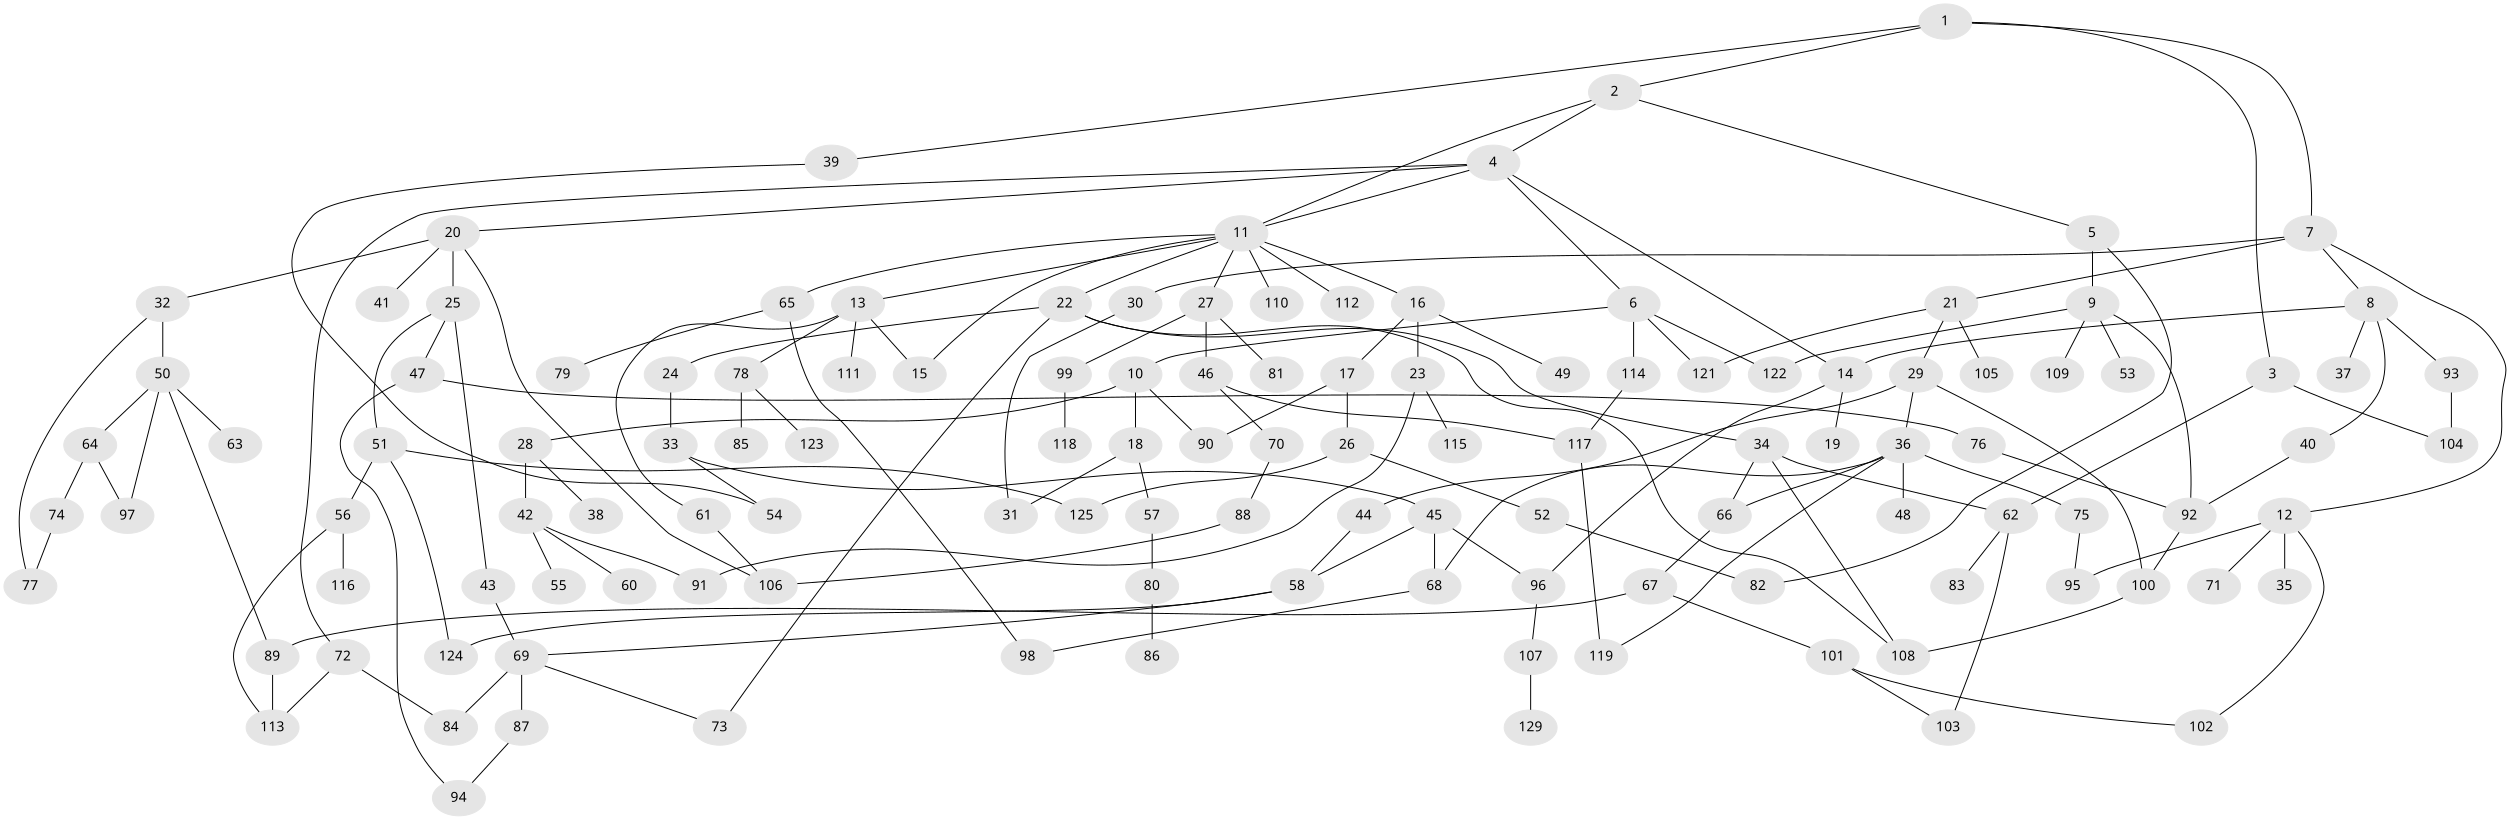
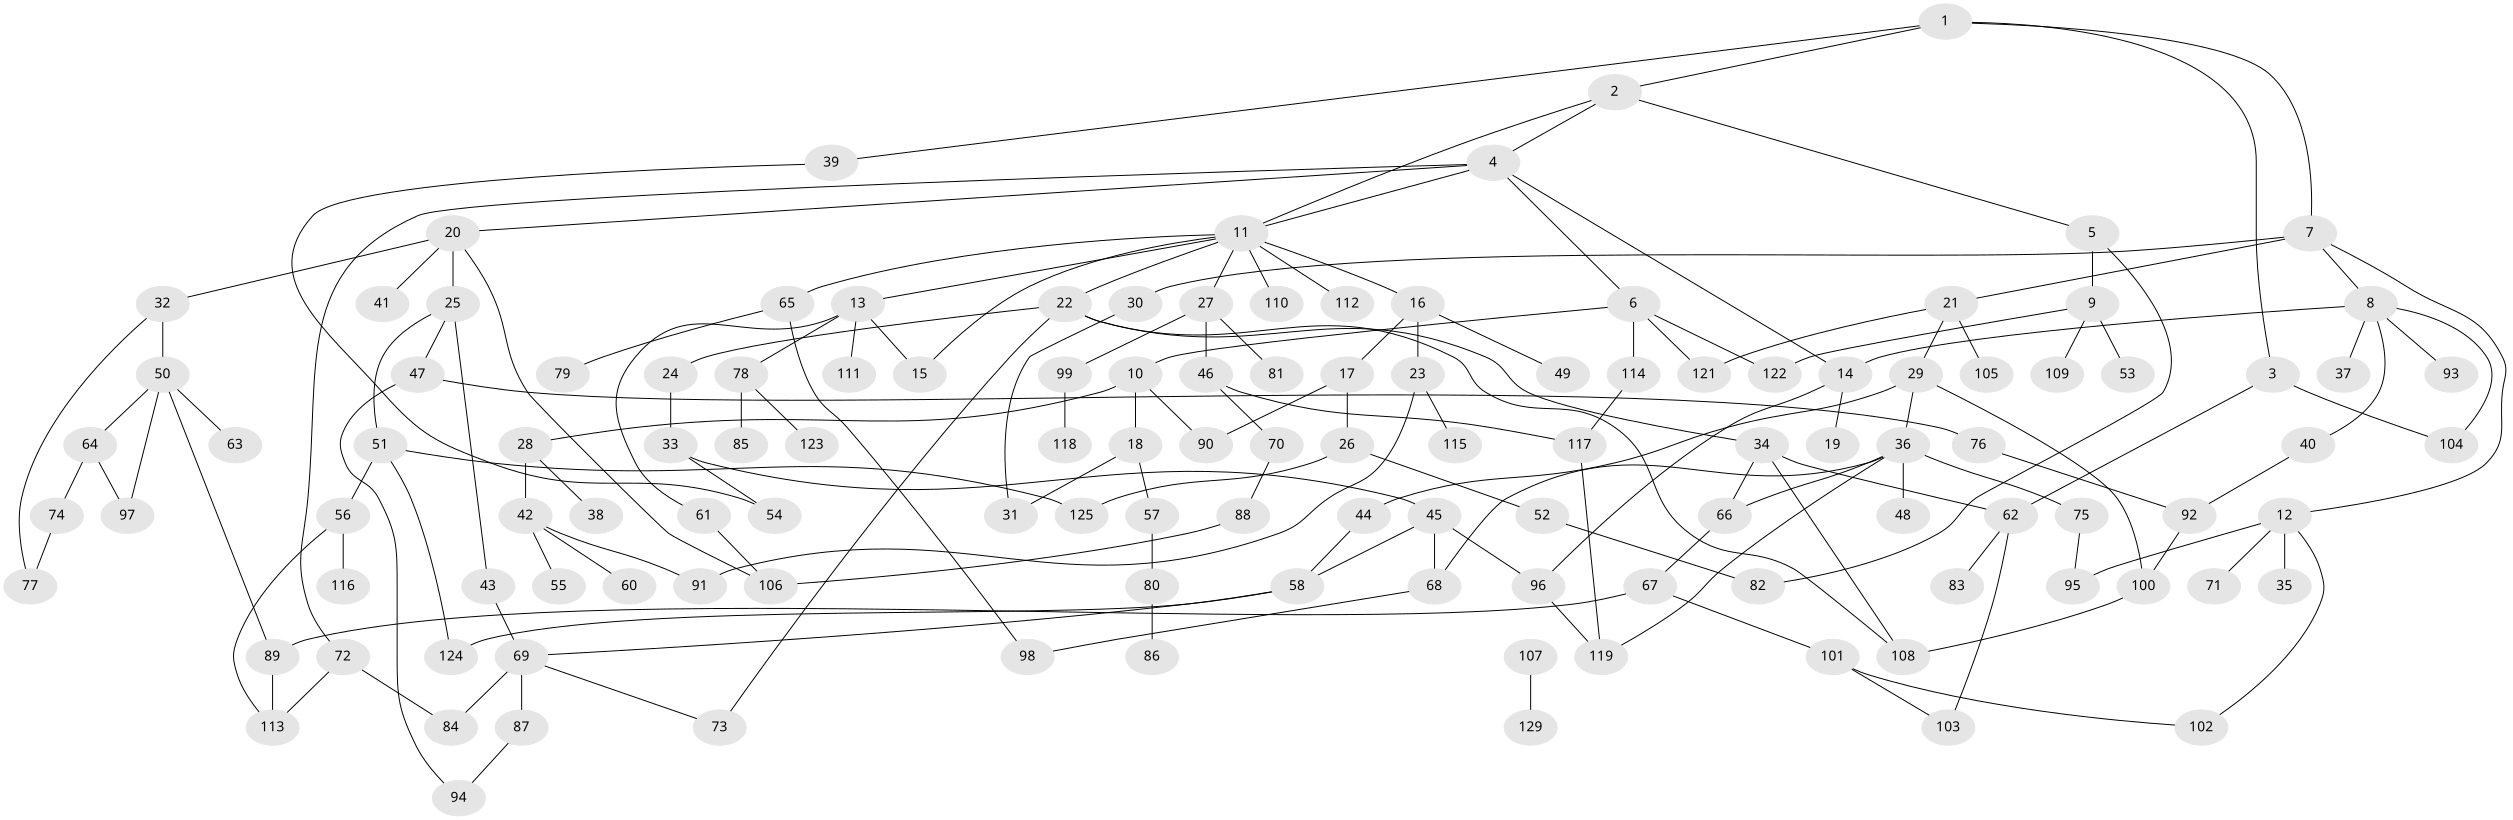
(2179, 393) -> none
(2451, 410) -> (2479, 348)
(1535, 622) -> (1570, 622)
